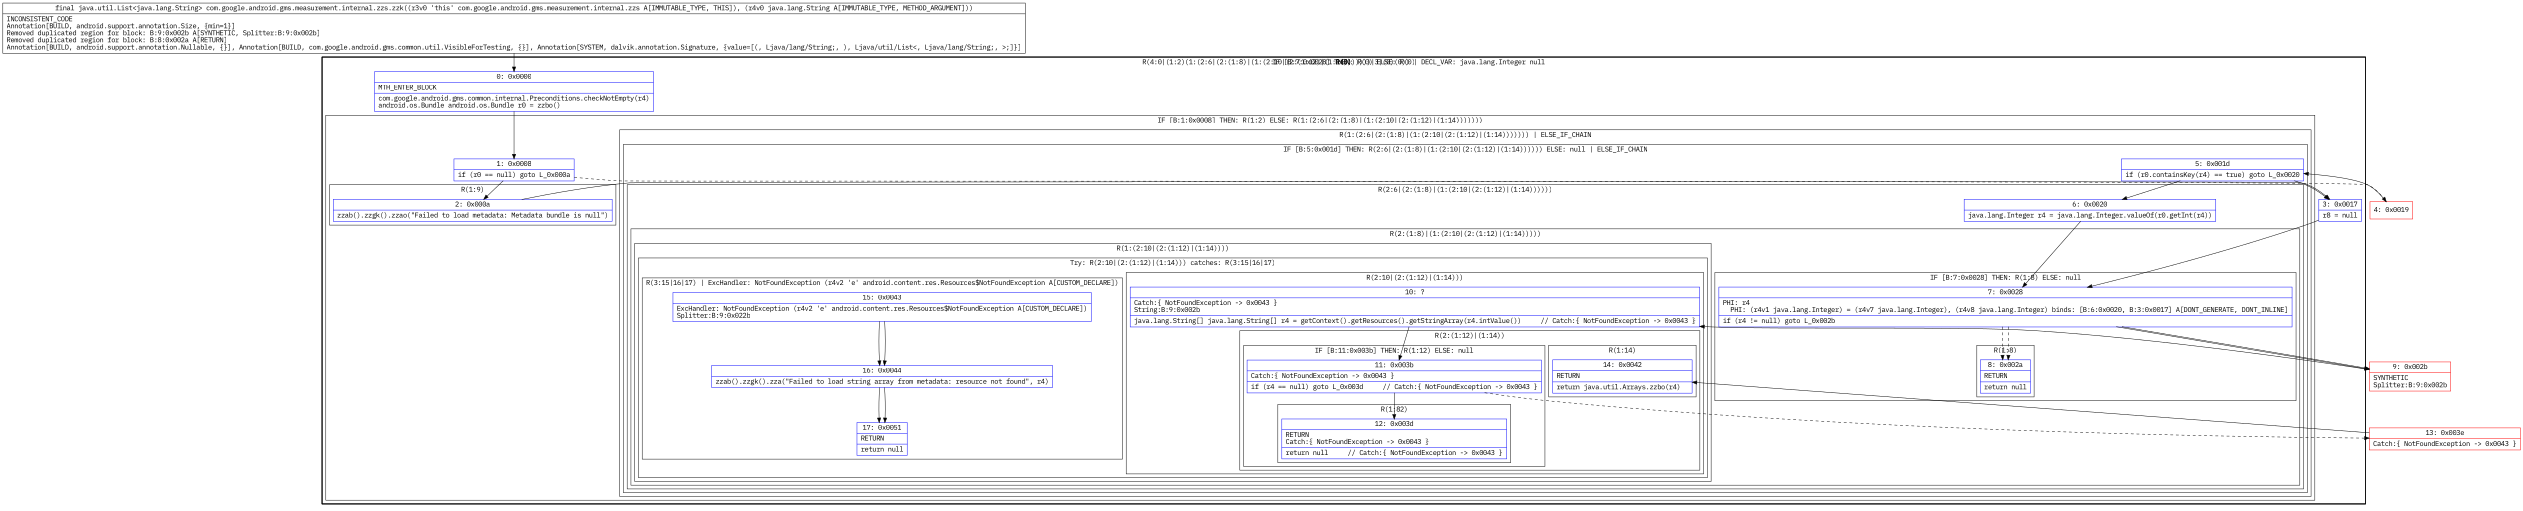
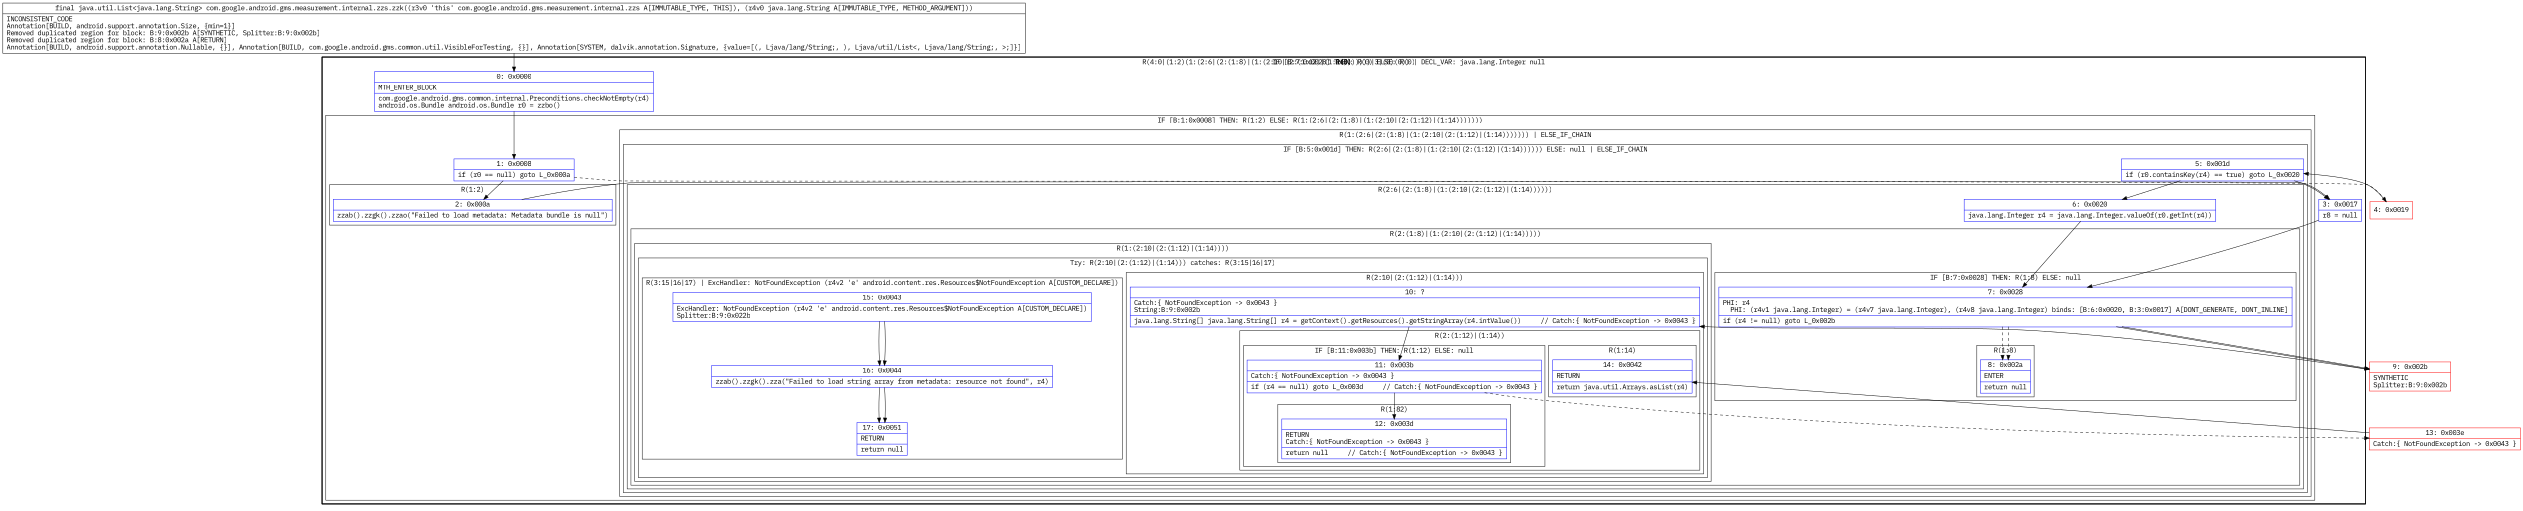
(473, 190) -> (473, 190)
(1996, 376) -> (1994, 376)
(1619, 387) -> (1622, 387)
